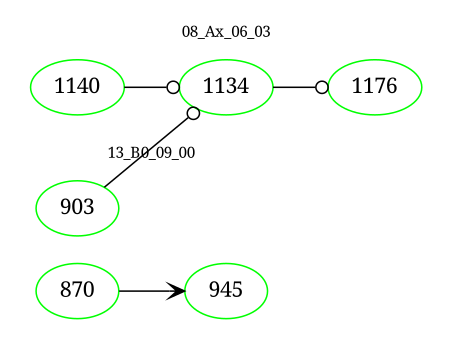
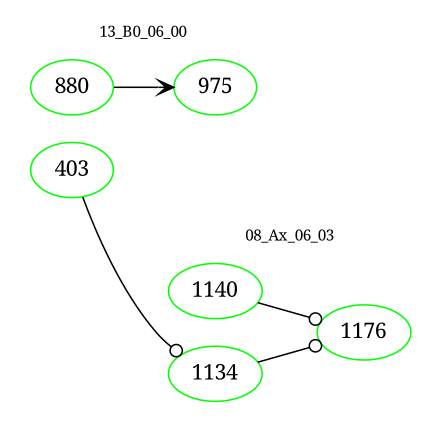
(145, 87) -> (284, 310)
(152, 154) -> (144, 33)
(77, 208) -> (72, 170)
(77, 291) -> (72, 87)
(226, 291) -> (215, 87)
